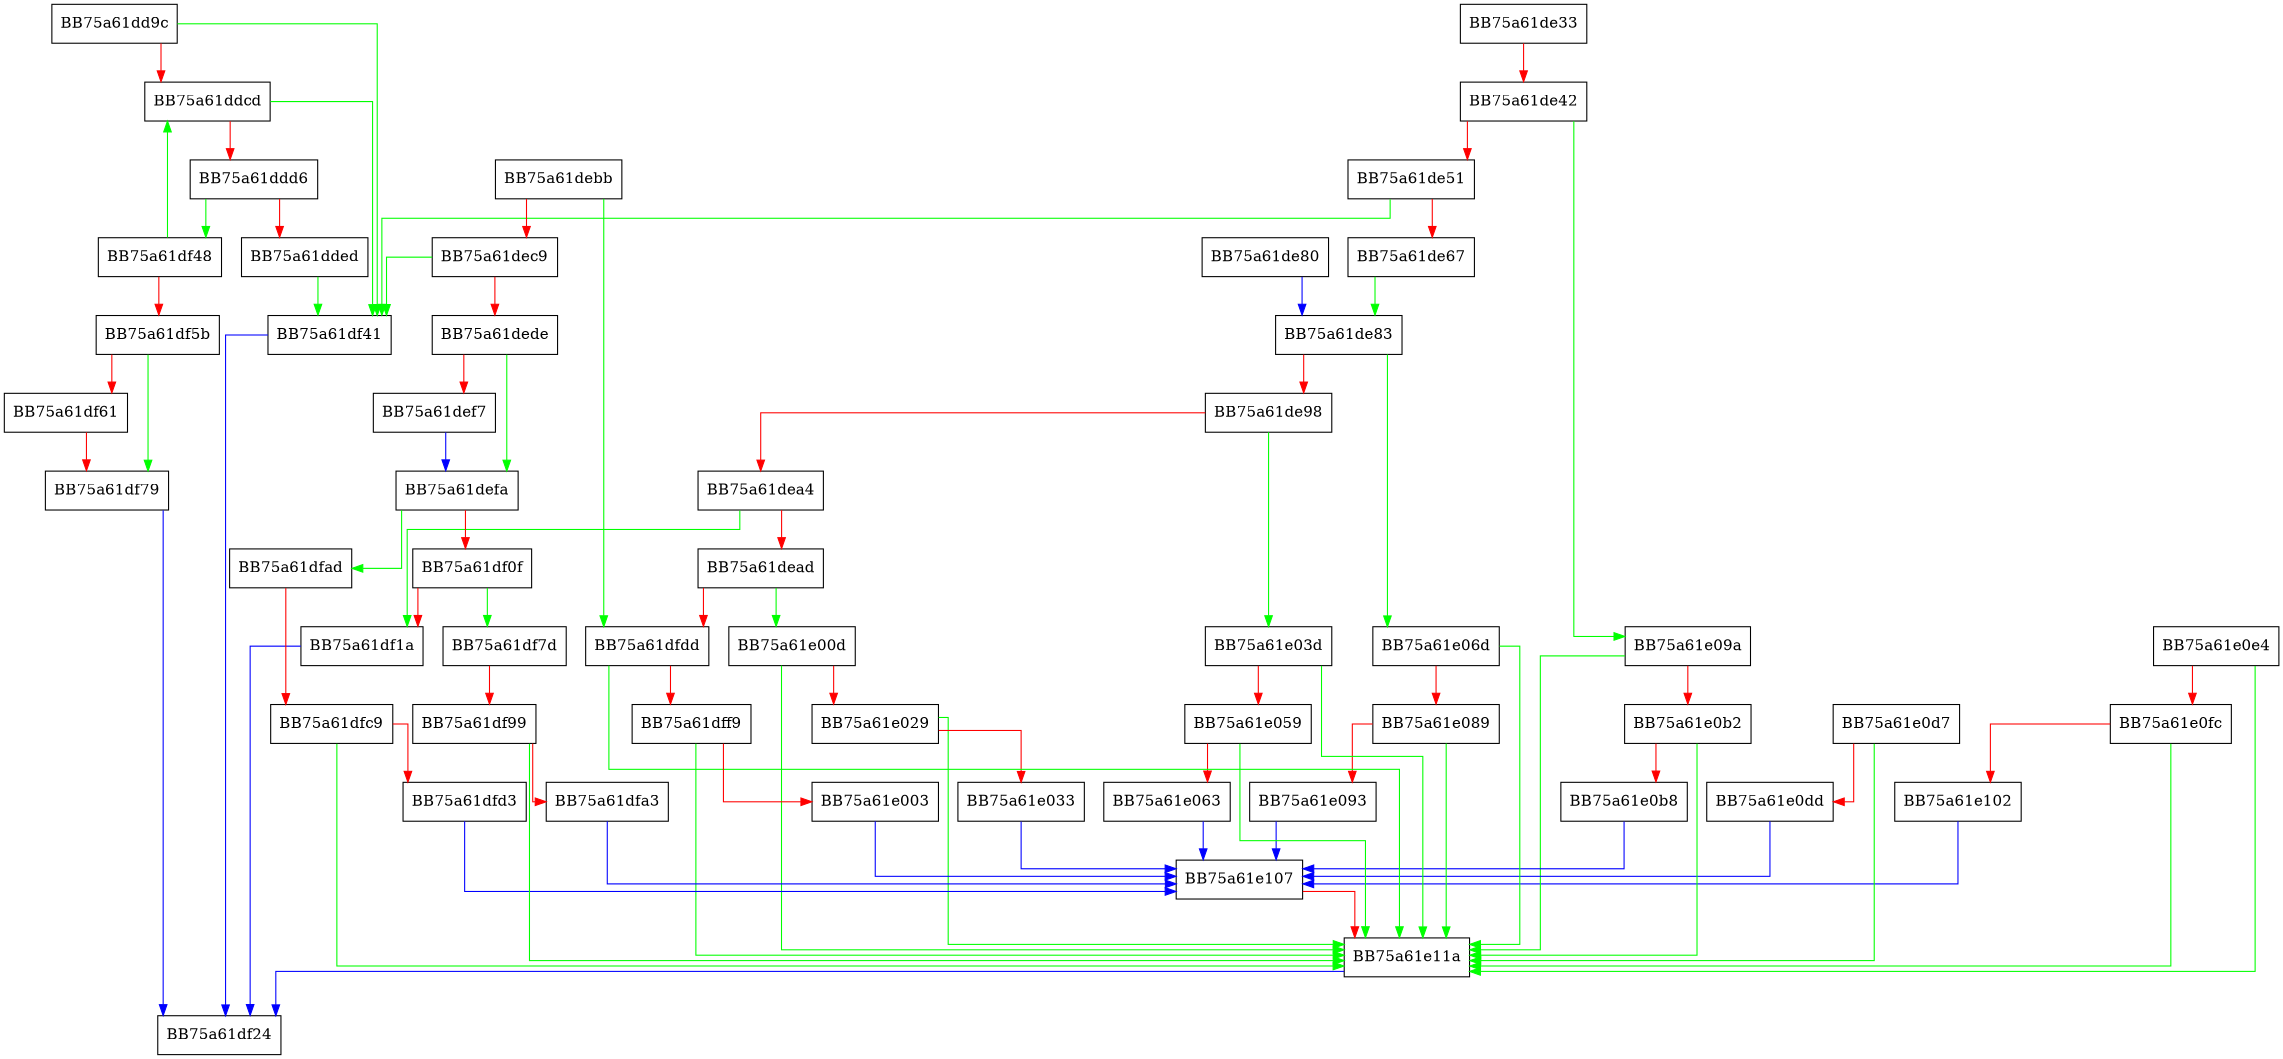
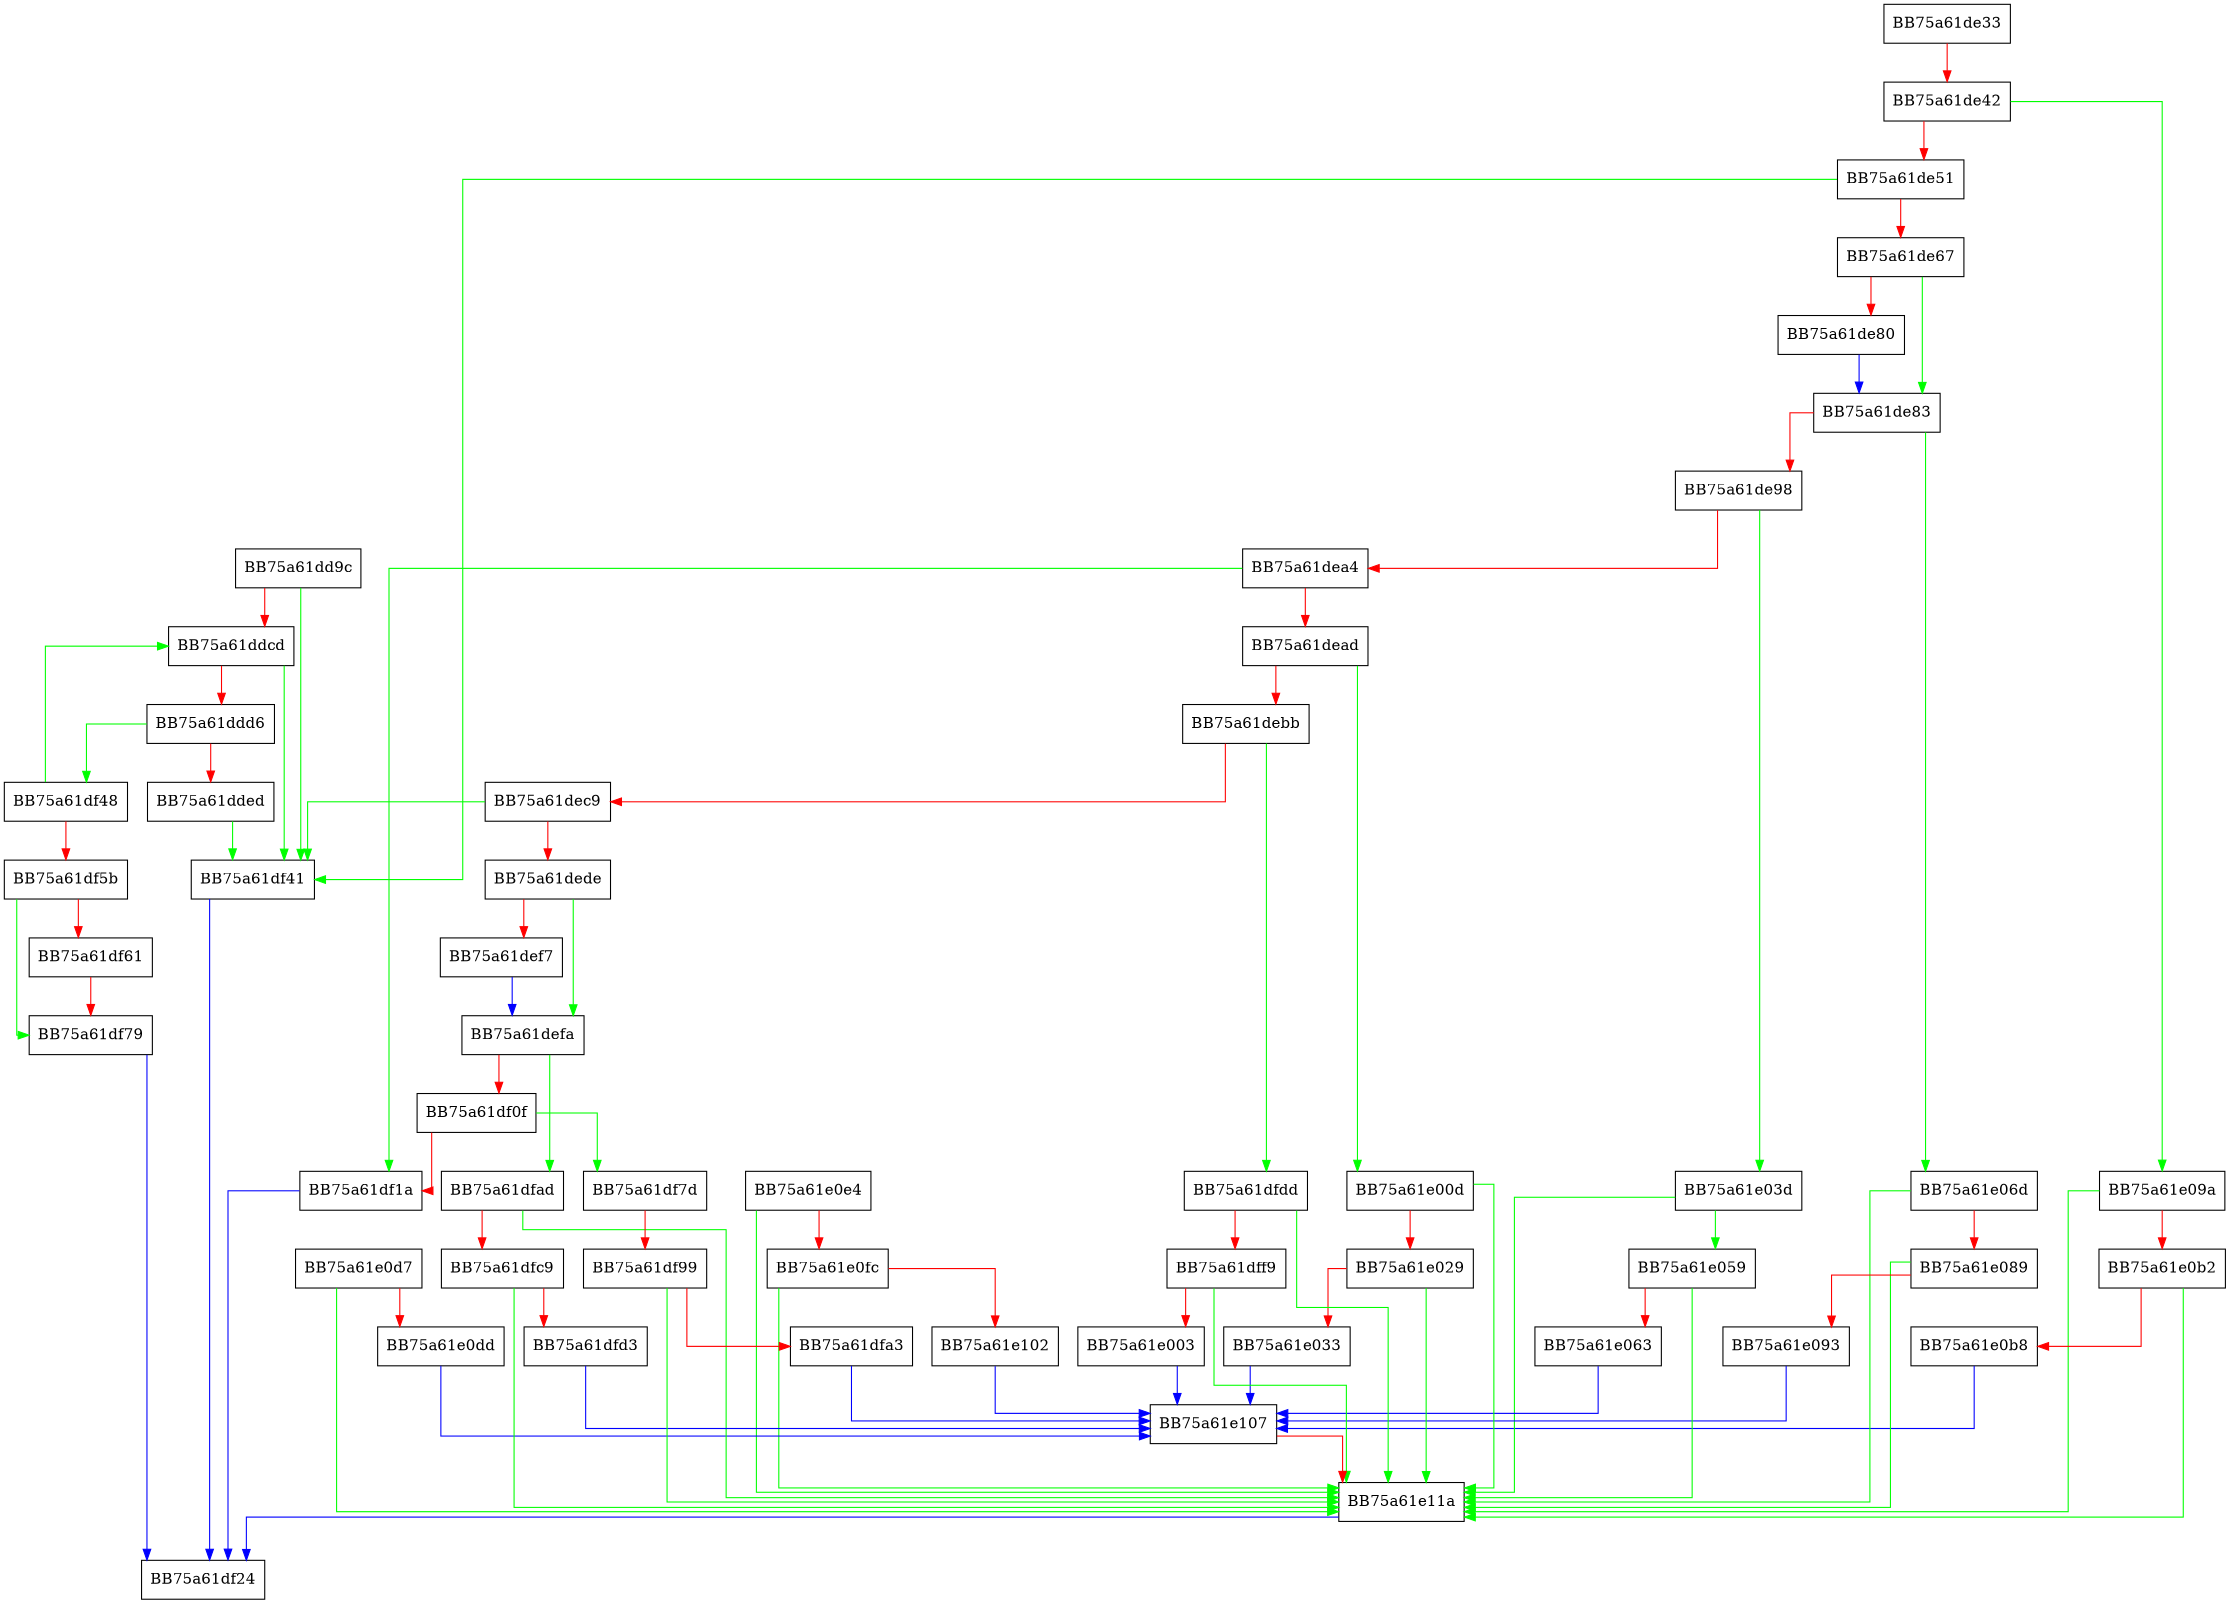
none -> (1871, 291)
(703, 602) -> (1276, 680)
(1258, 680) -> (1715, 1224)
none -> (726, 1471)
